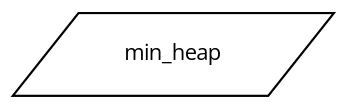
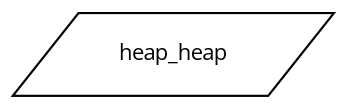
(173, 54) -> (173, 54)
